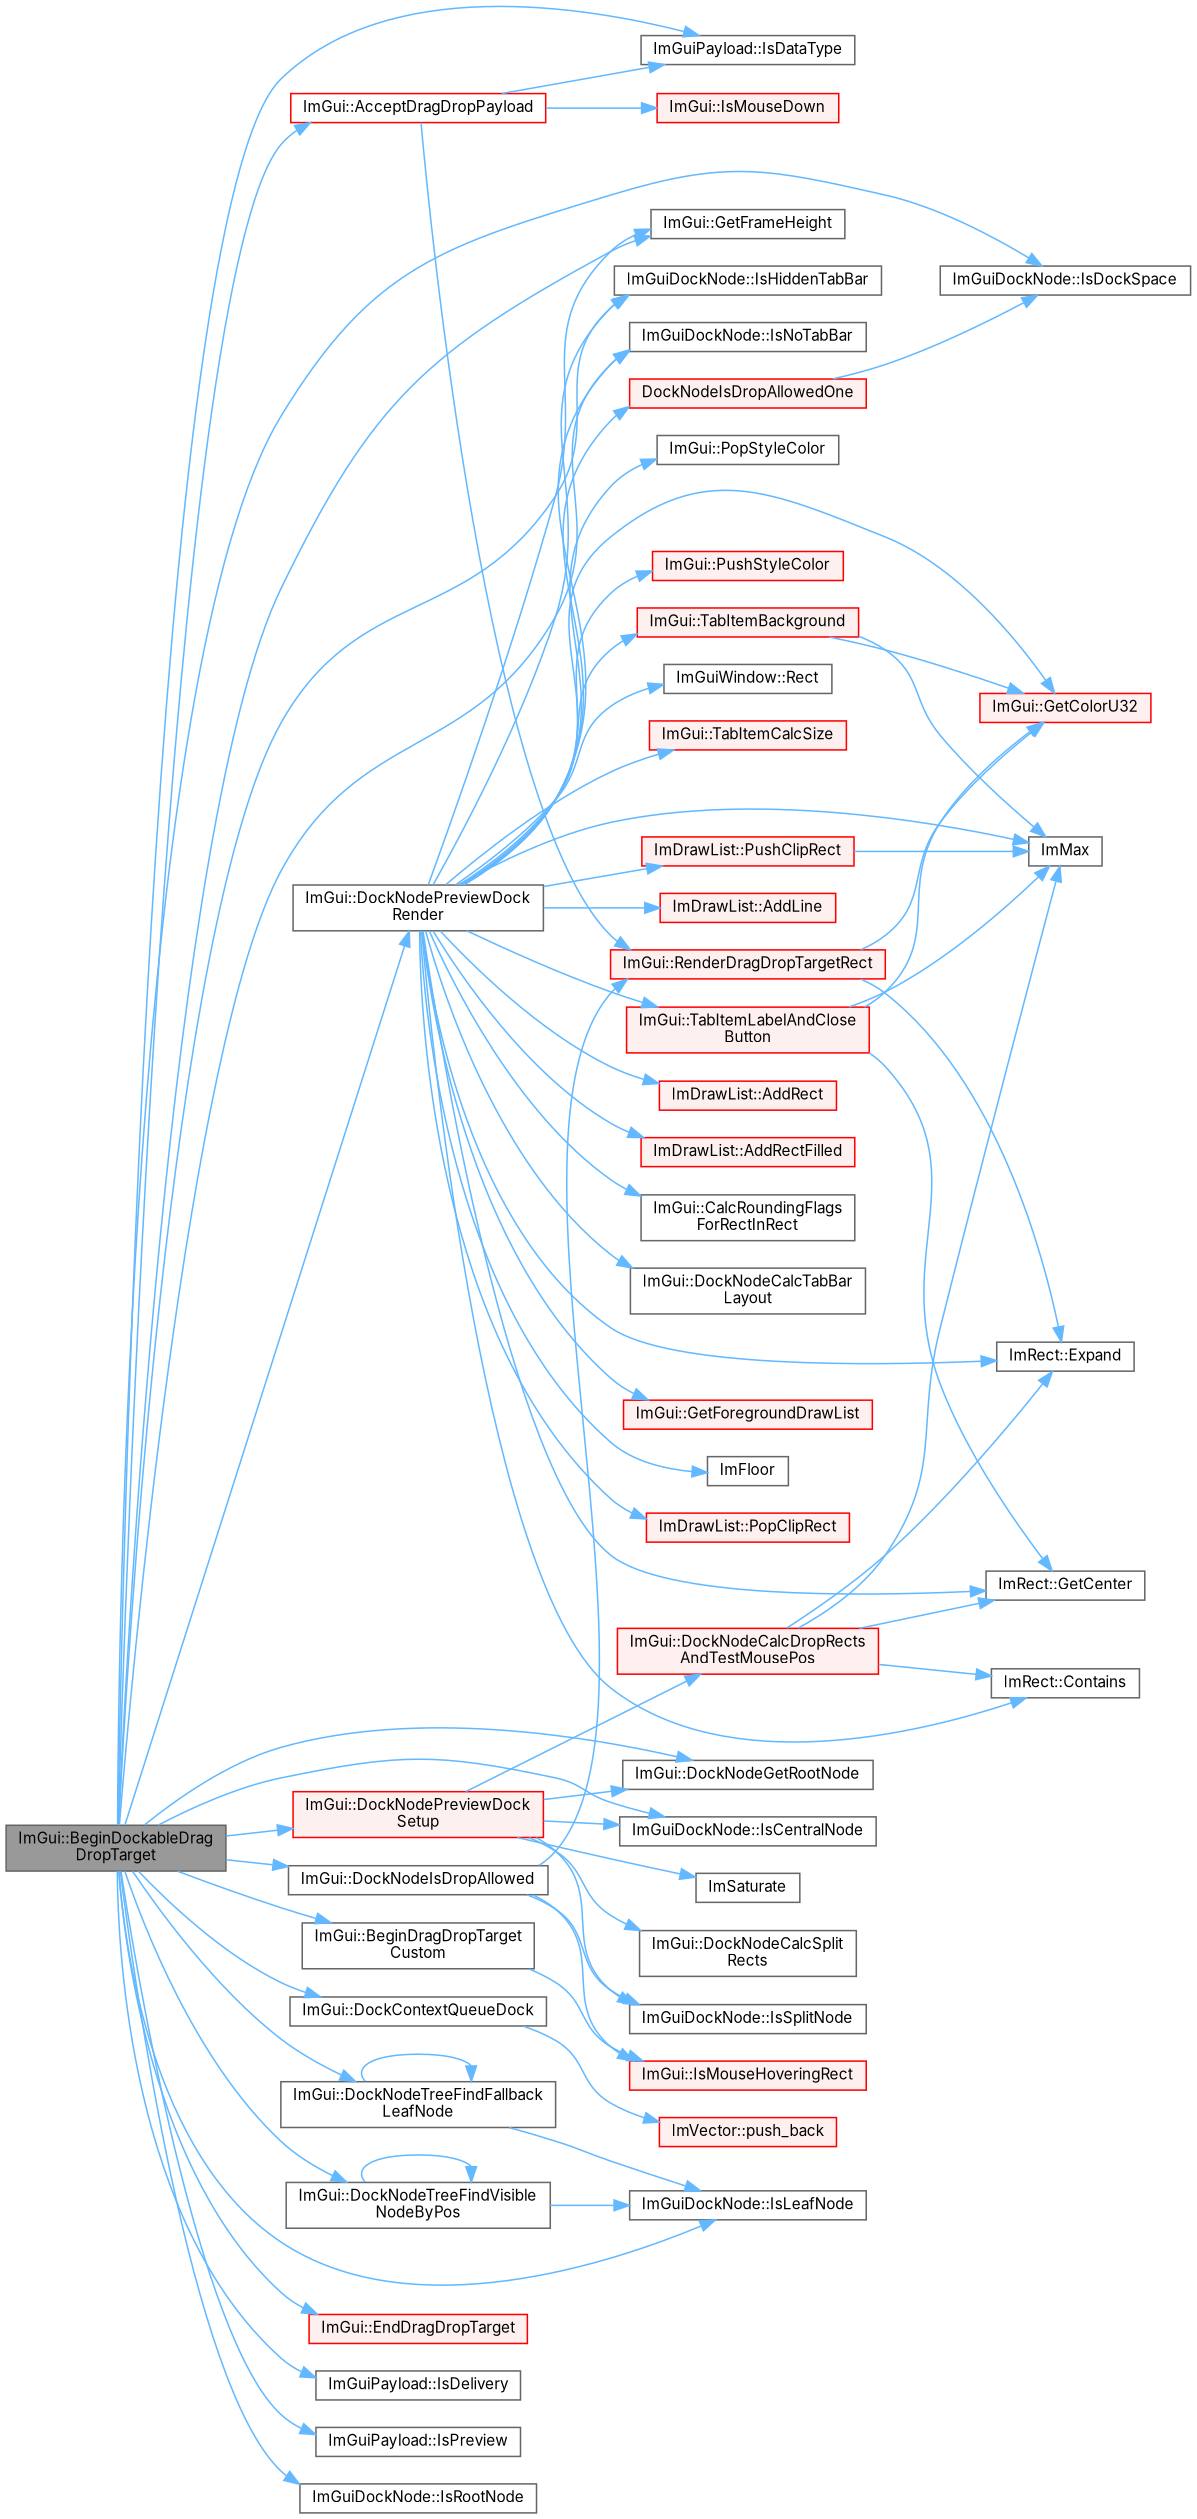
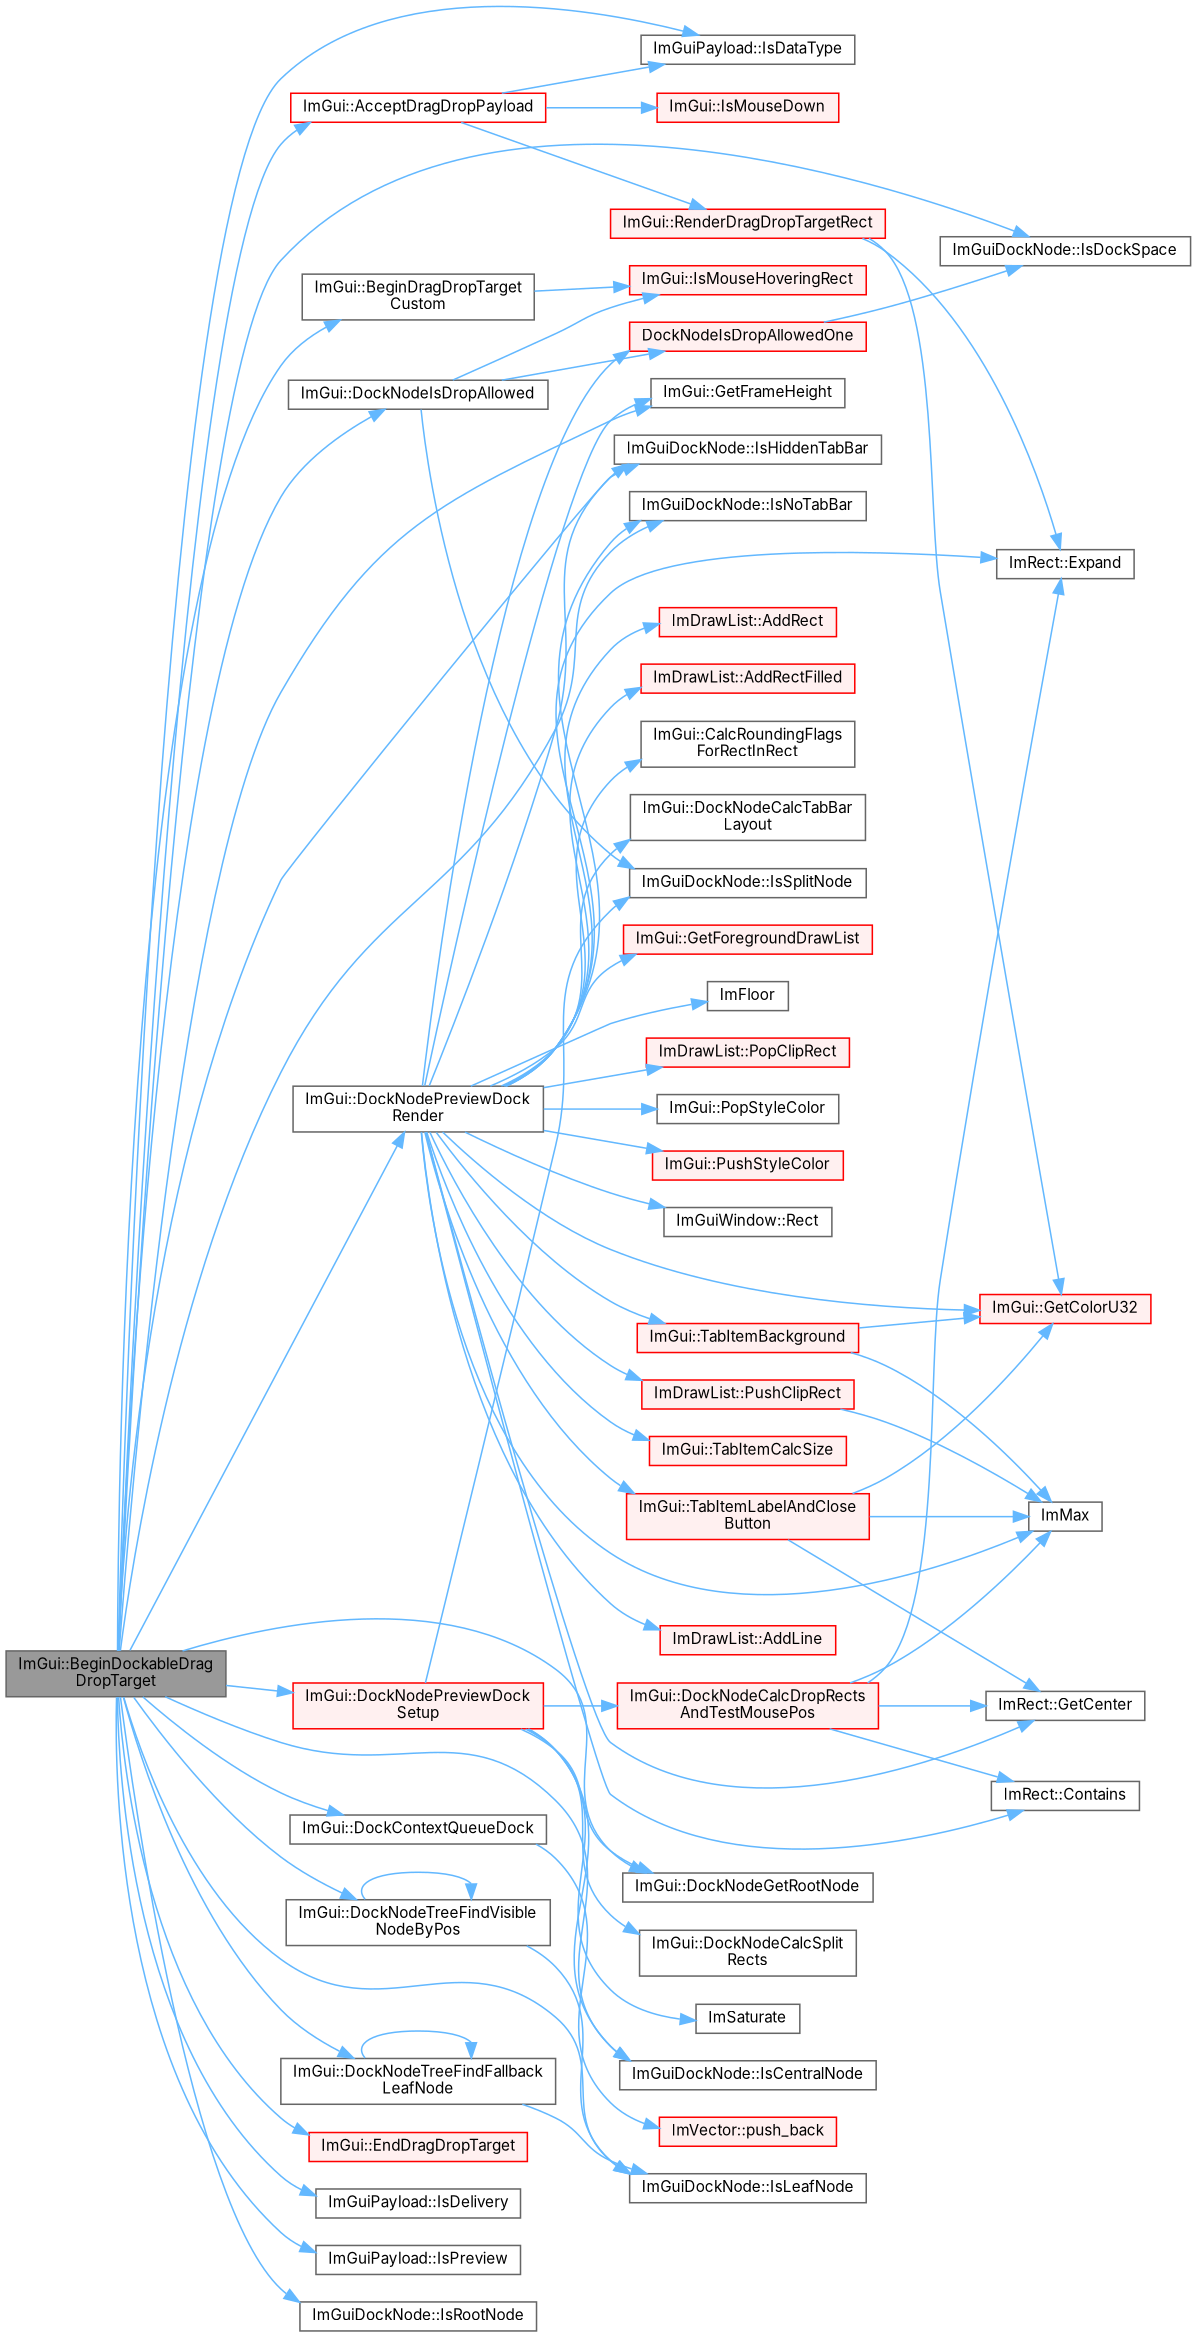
(584, 1430) -> (575, 367)
